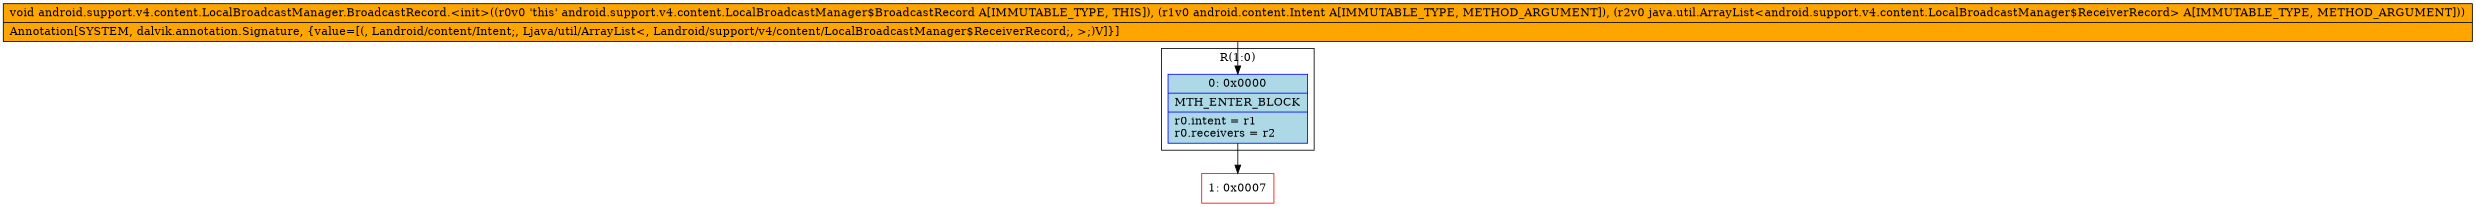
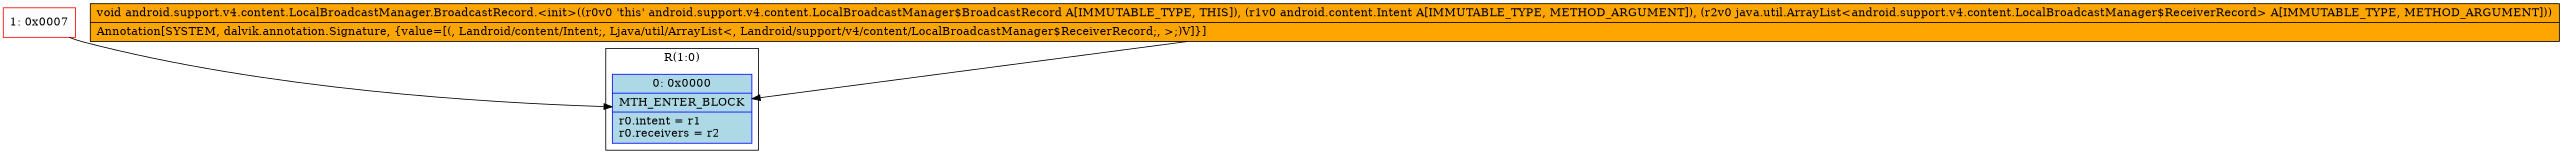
(1238, 155) -> (334, 87)
